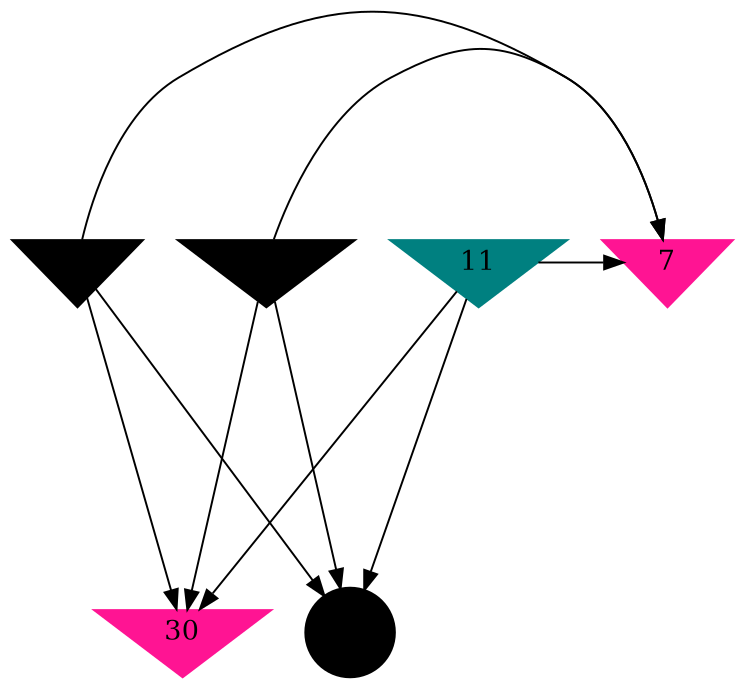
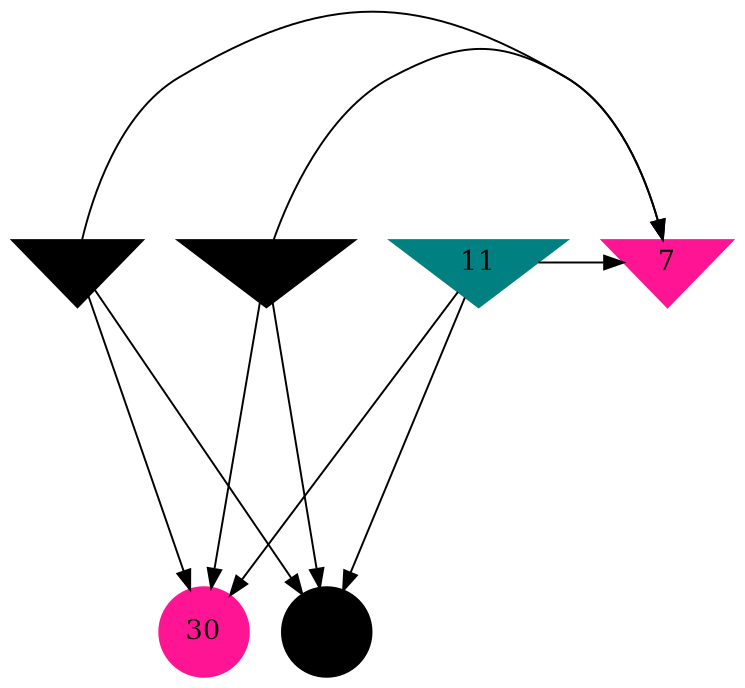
(183, 632) -> (204, 632)
